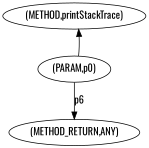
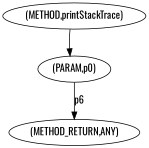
(79, 46) -> (69, 39)
